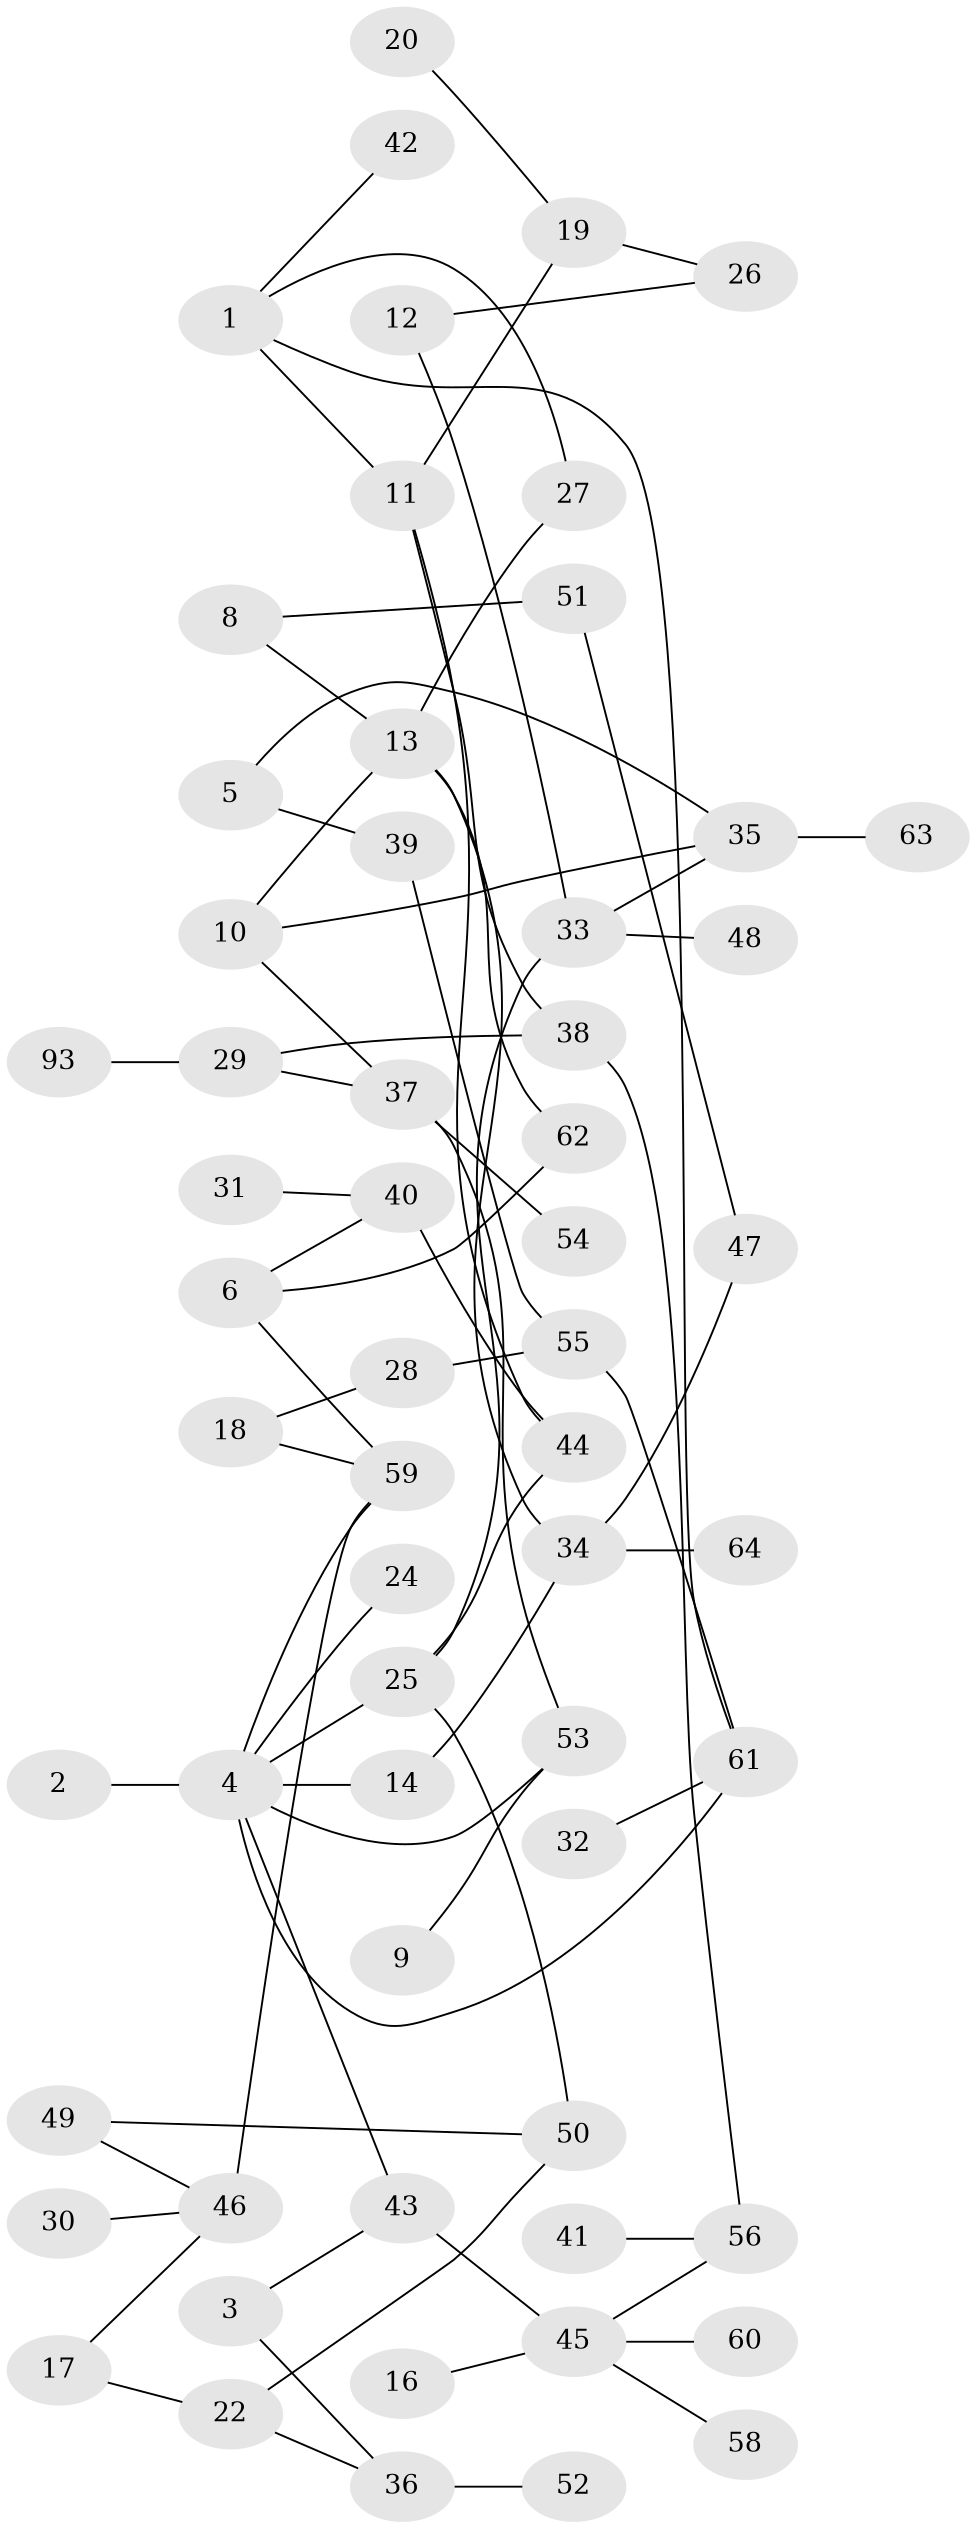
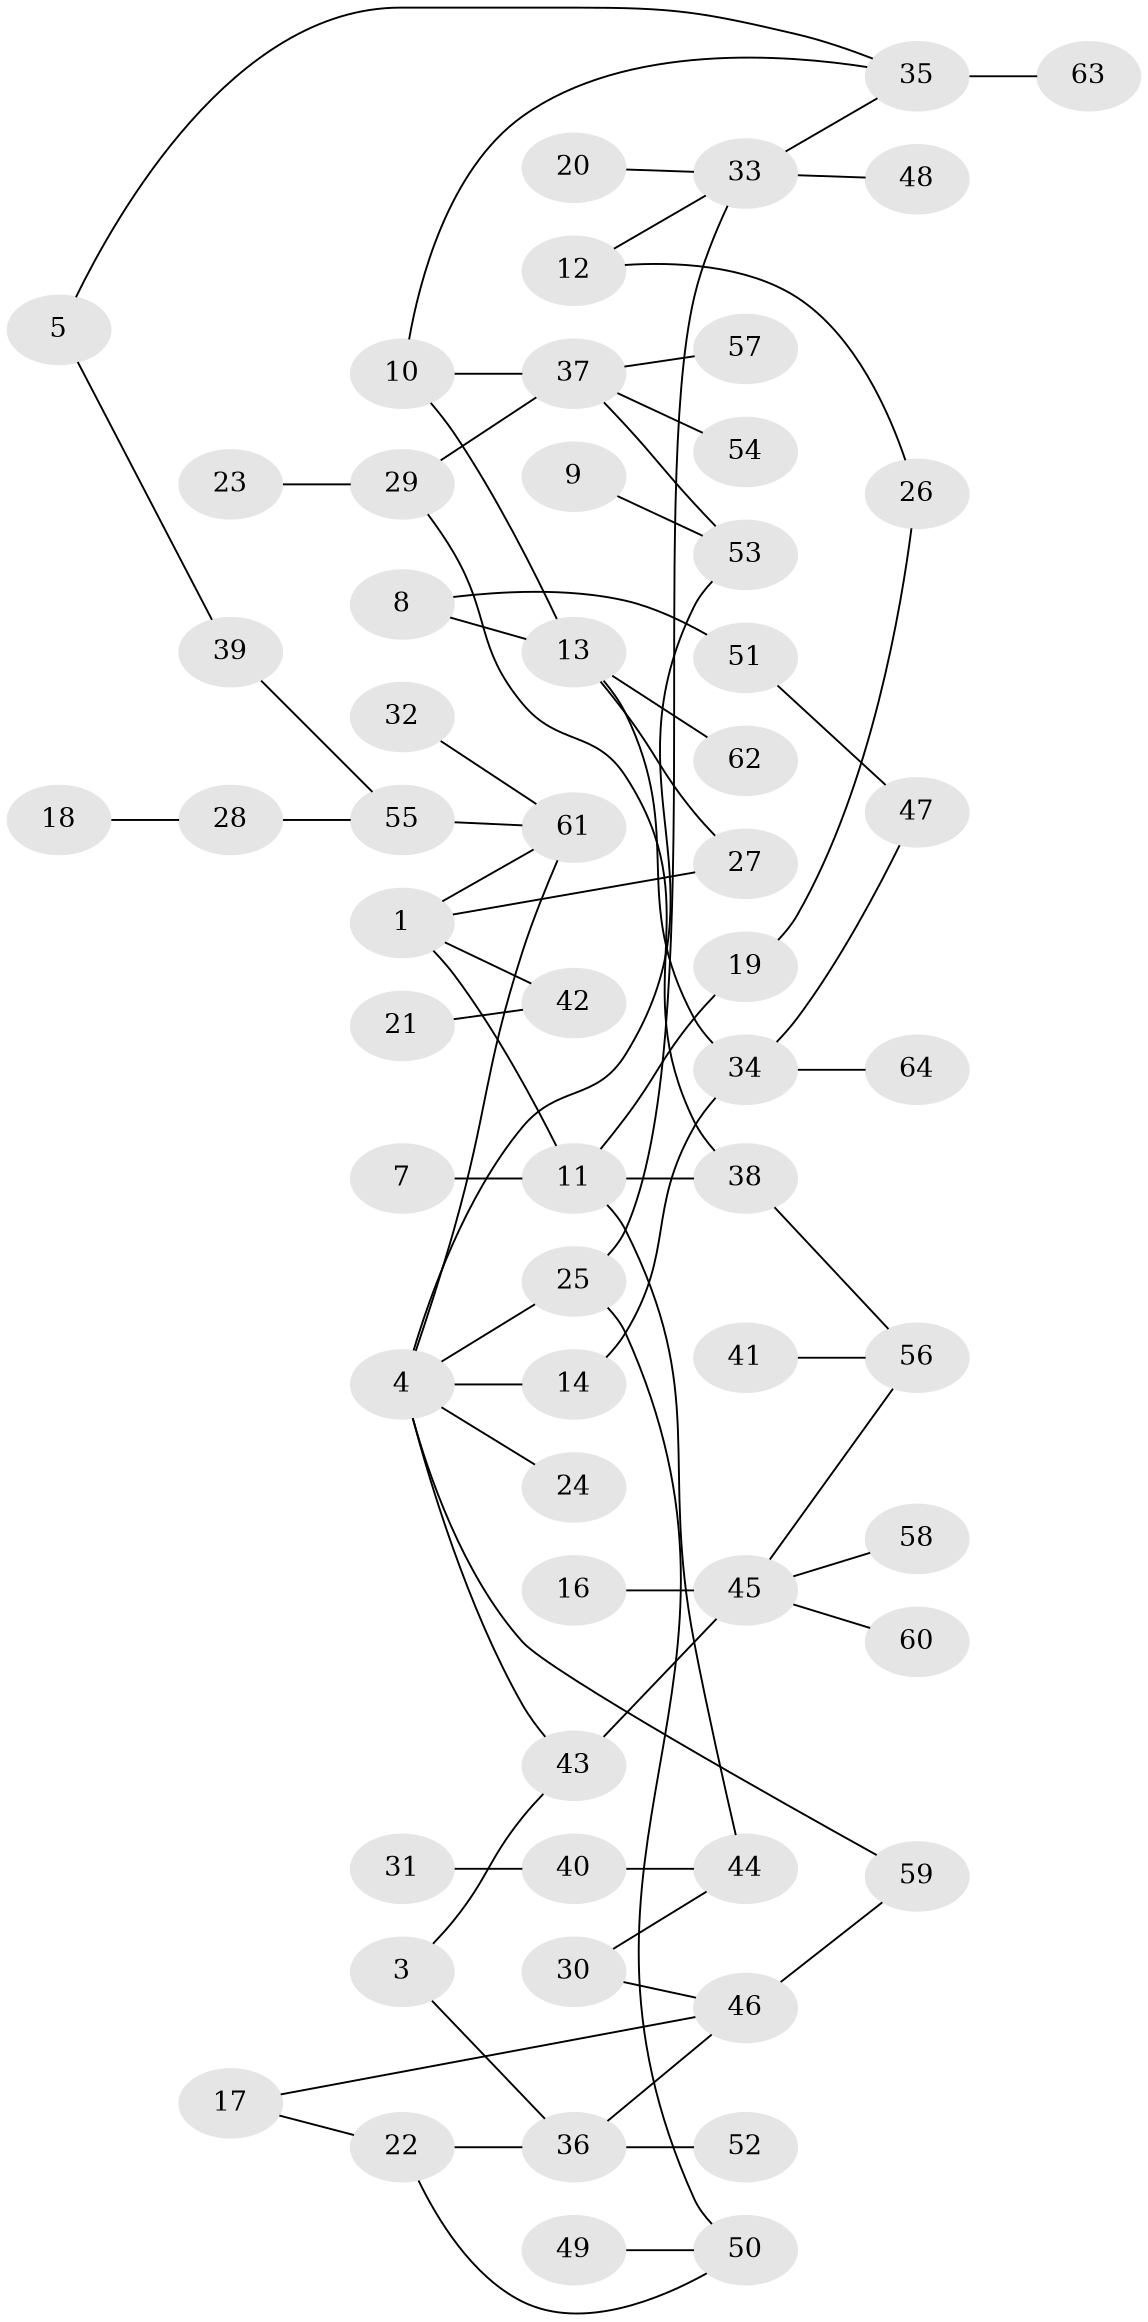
(491, 136) -> (660, 171)
none -> (746, 349)
none -> (402, 1026)
(59, 1062) -> (231, 484)
none -> (402, 1178)
(231, 1293) -> none
(317, 1454) -> none
(498, 1540) -> (660, 1920)
(59, 1785) -> none
(145, 2164) -> (665, 2073)
